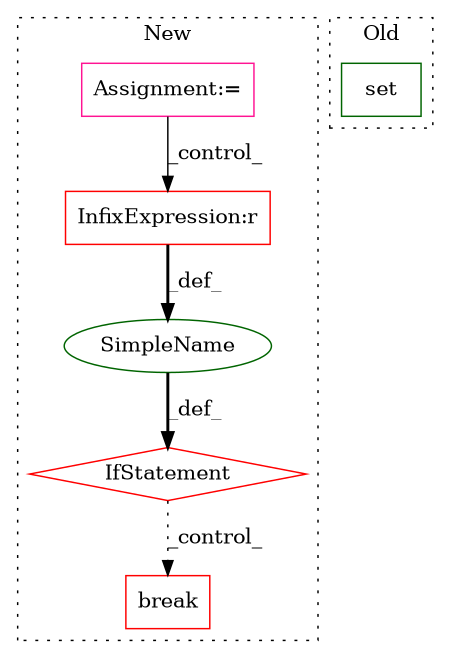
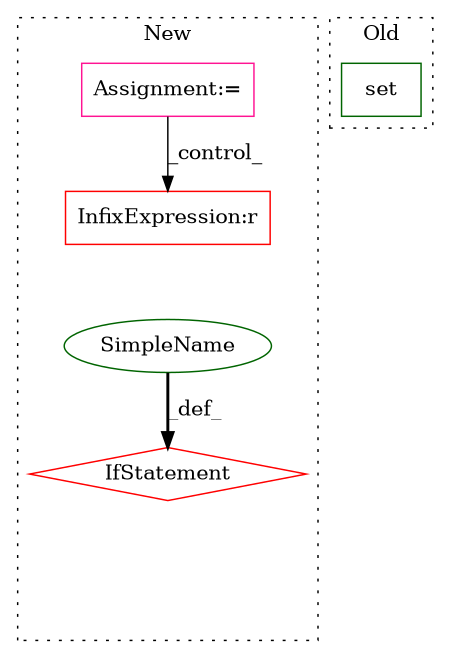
(168, 275) -> none
(168, 602) -> none
